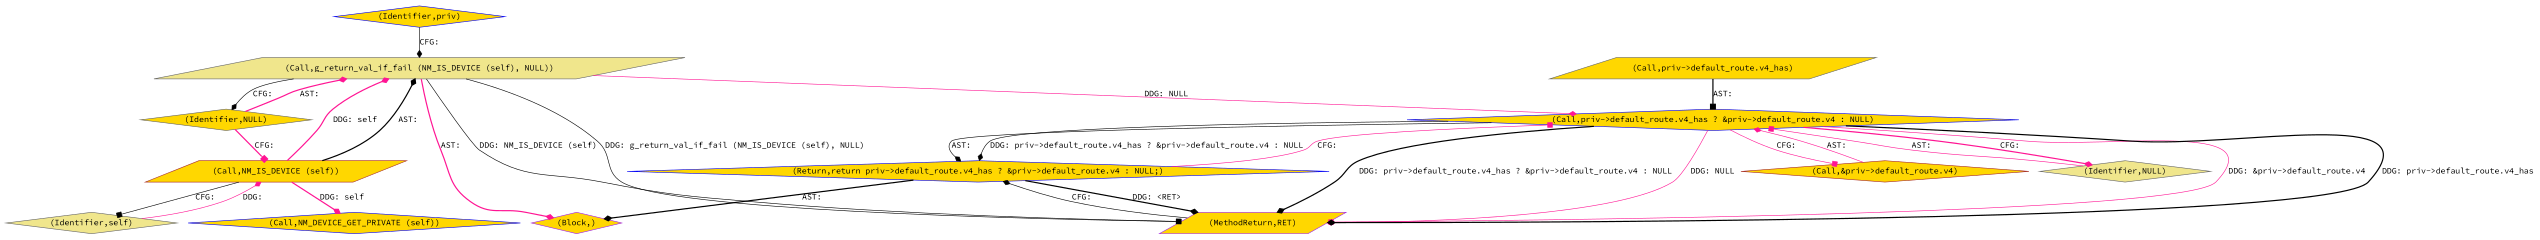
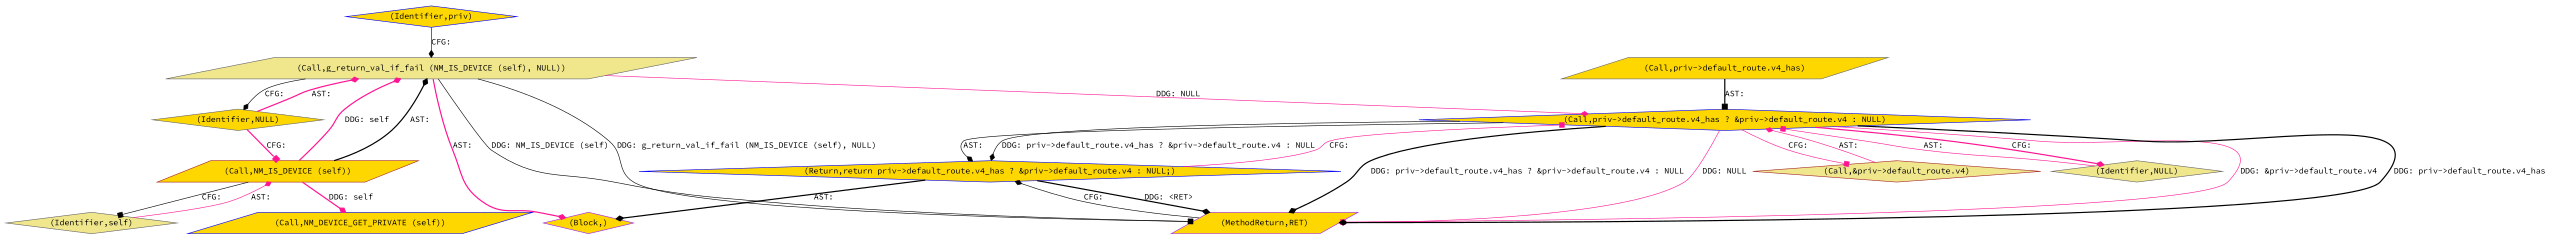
(1885, 171) -> (1897, 171)
(255, 197) -> (264, 197)
(354, 223) -> (360, 223)
